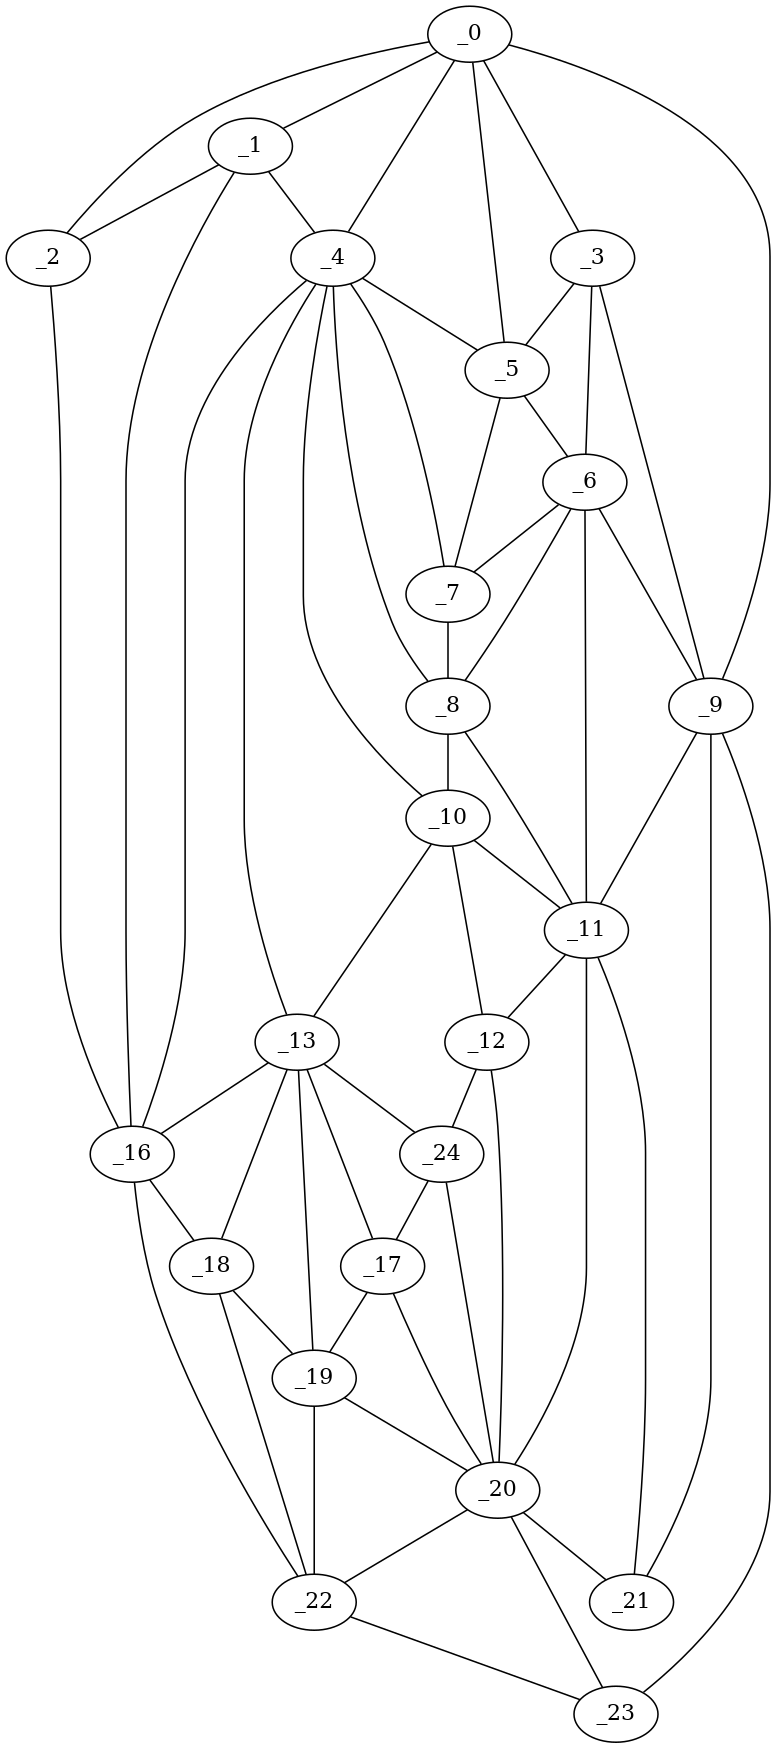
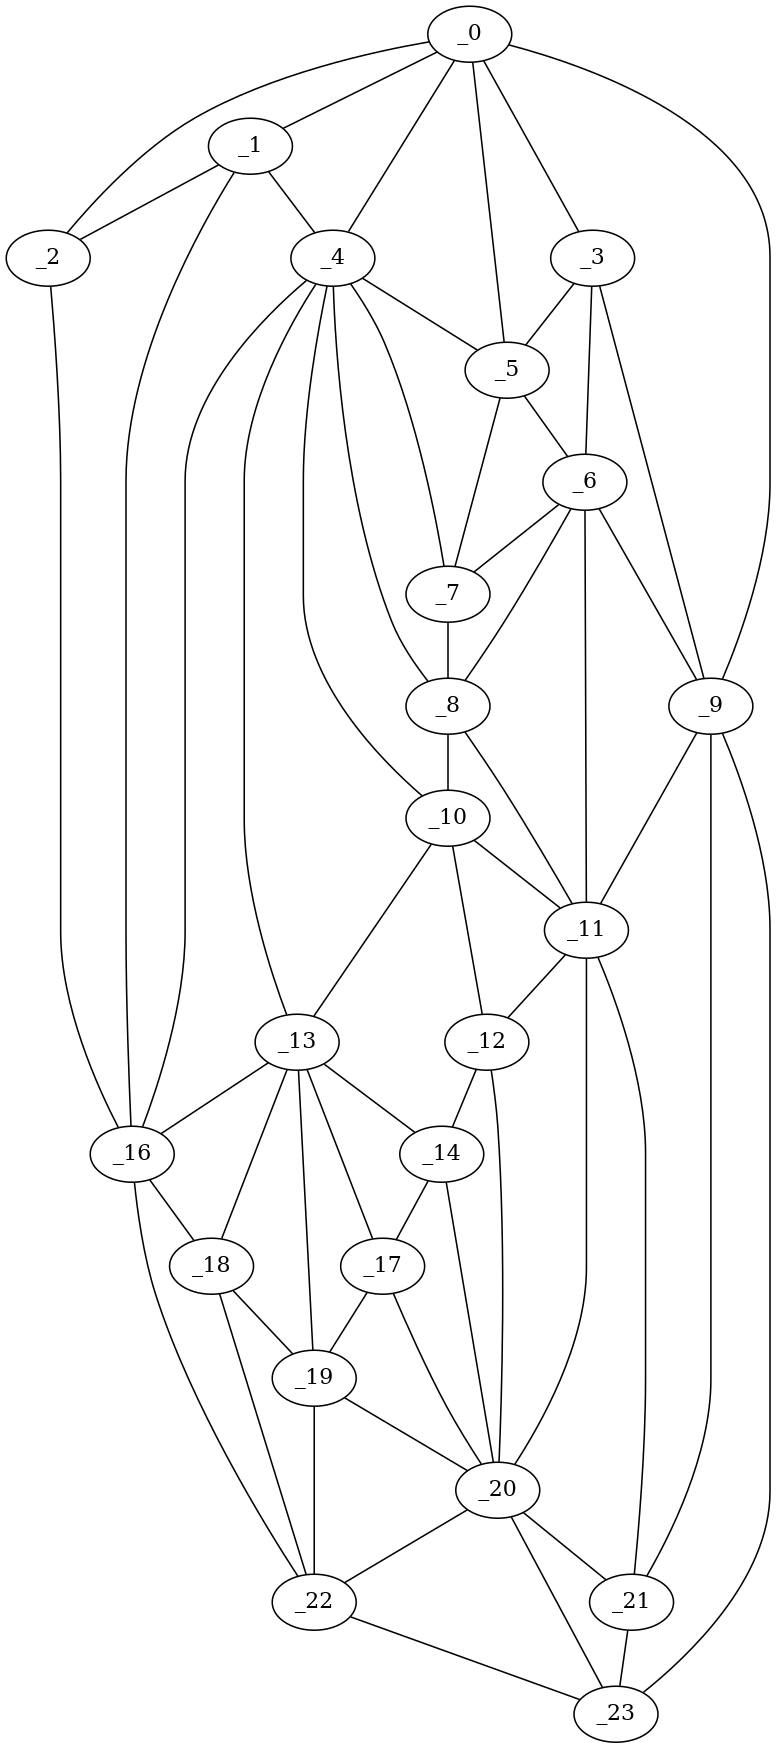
(442, 1154) -> (442, 1154)
none -> (624, 1658)
